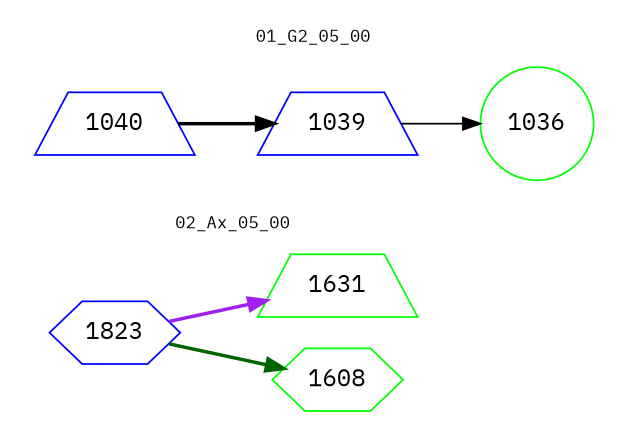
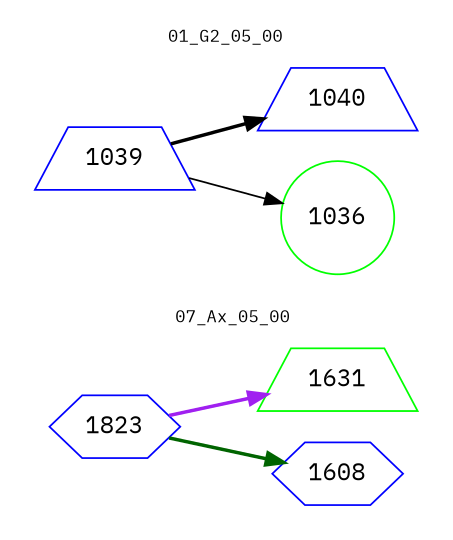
(217, 124) -> (208, 134)
(234, 224) -> (234, 318)
(338, 380) -> (338, 474)
